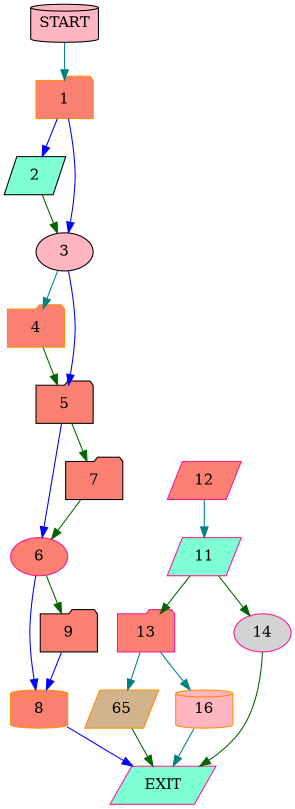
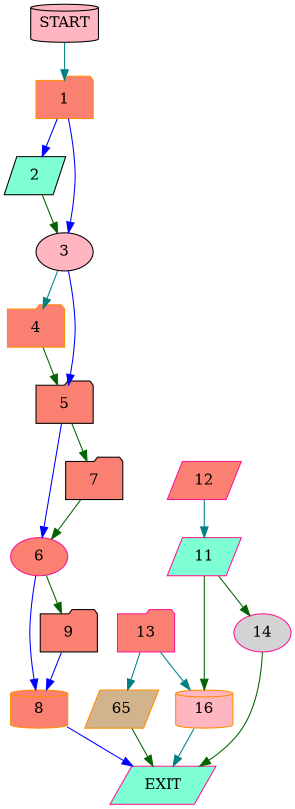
(178, 591) -> (204, 627)
